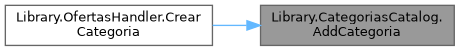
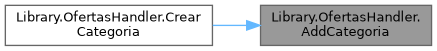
(357, 25) -> (346, 25)
